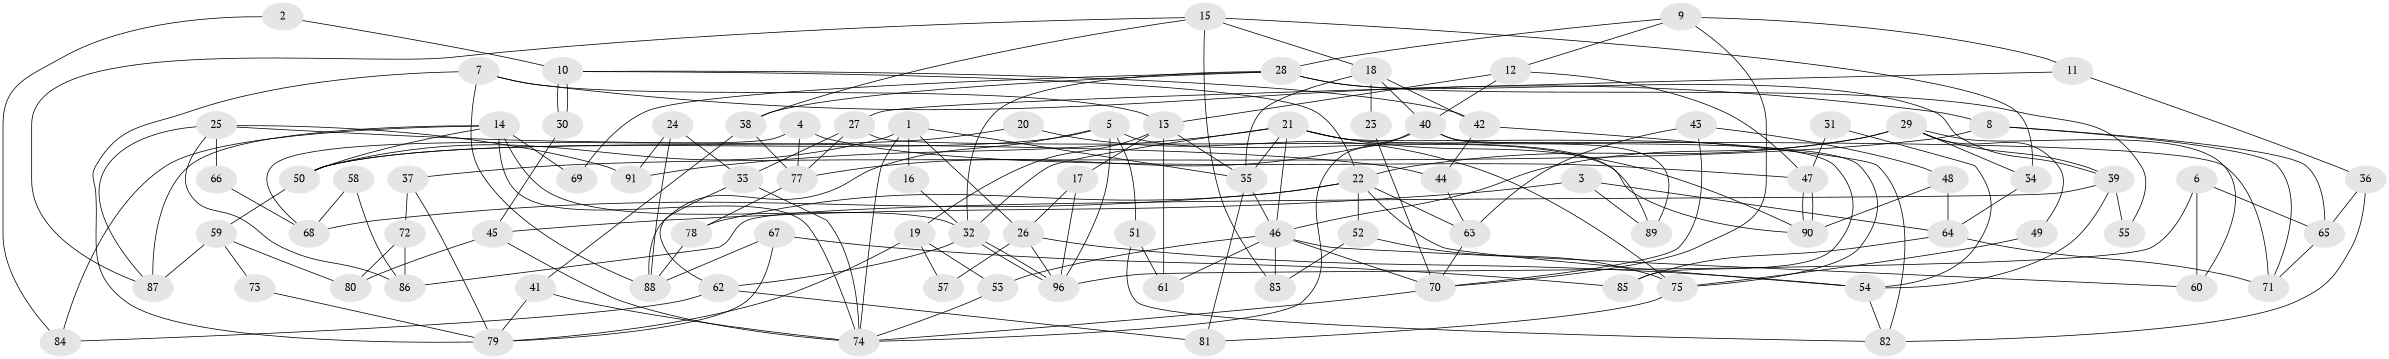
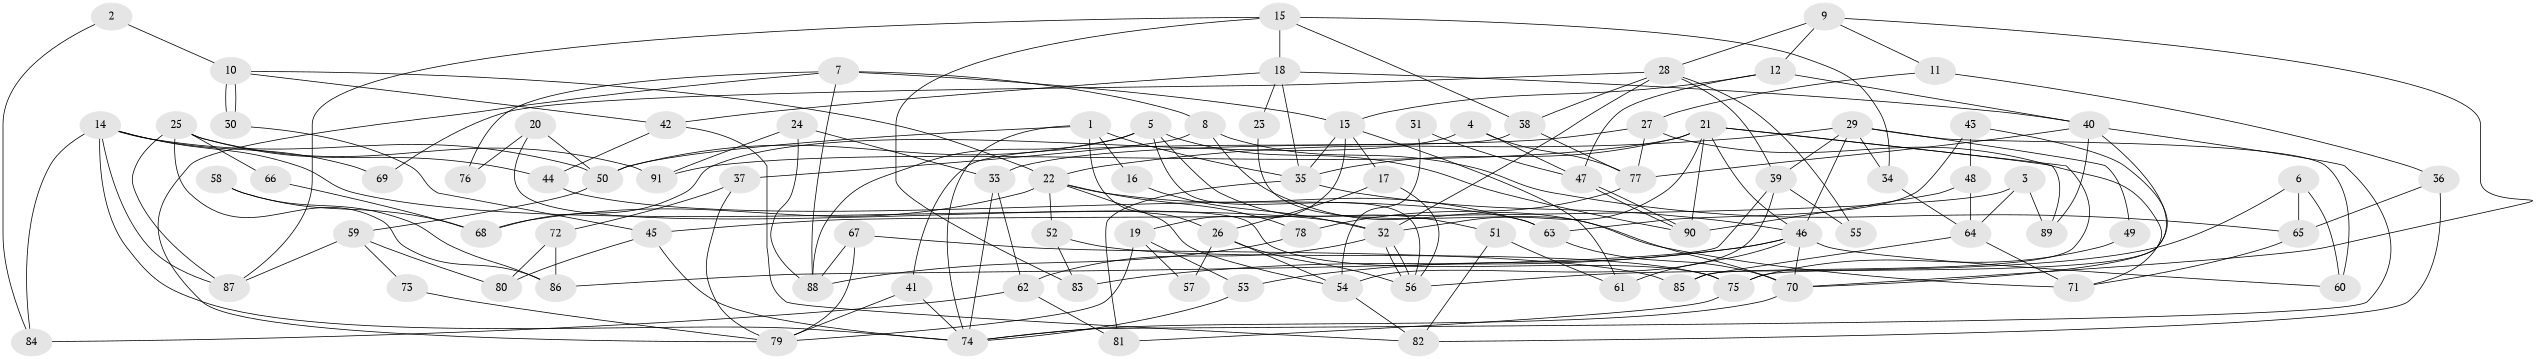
none -> (465, 179)
(1059, 288) -> (1411, 288)
